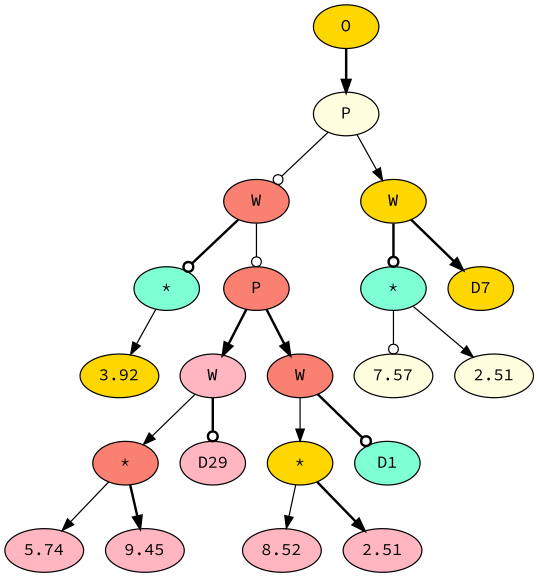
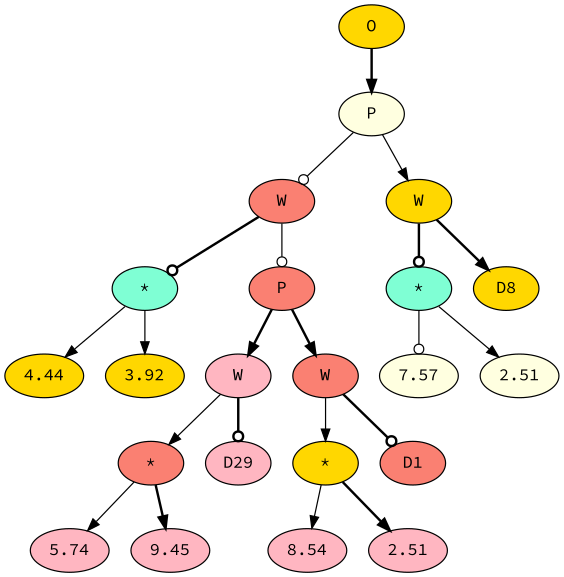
(481, 289) -> (506, 289)
none -> (44, 376)
(387, 463) -> (413, 463)
(282, 550) -> (307, 550)
